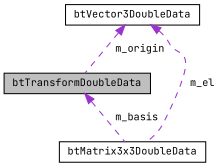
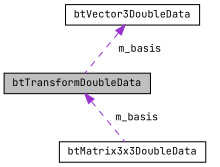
(137, 49) -> (137, 49)
(180, 86) -> none
